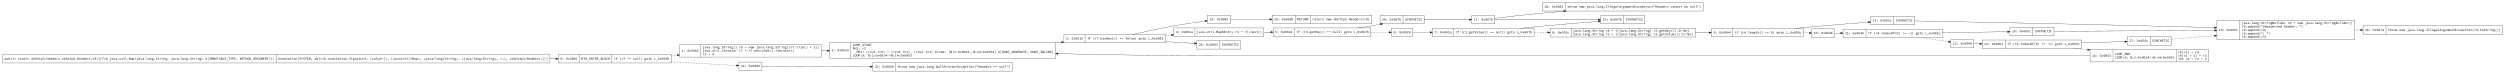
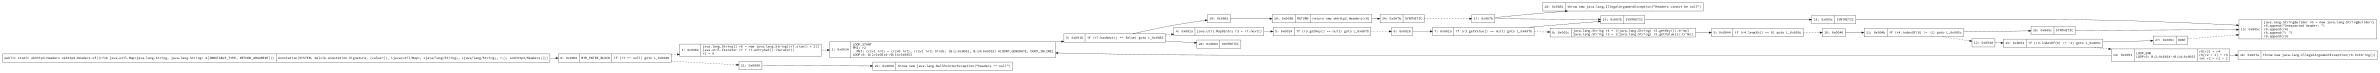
(1447, 20) -> (1447, 19)
(1832, 25) -> (1727, 20)
(1369, 26) -> (1375, 19)
(2358, 30) -> (2233, 55)
(2161, 41) -> (2182, 40)
